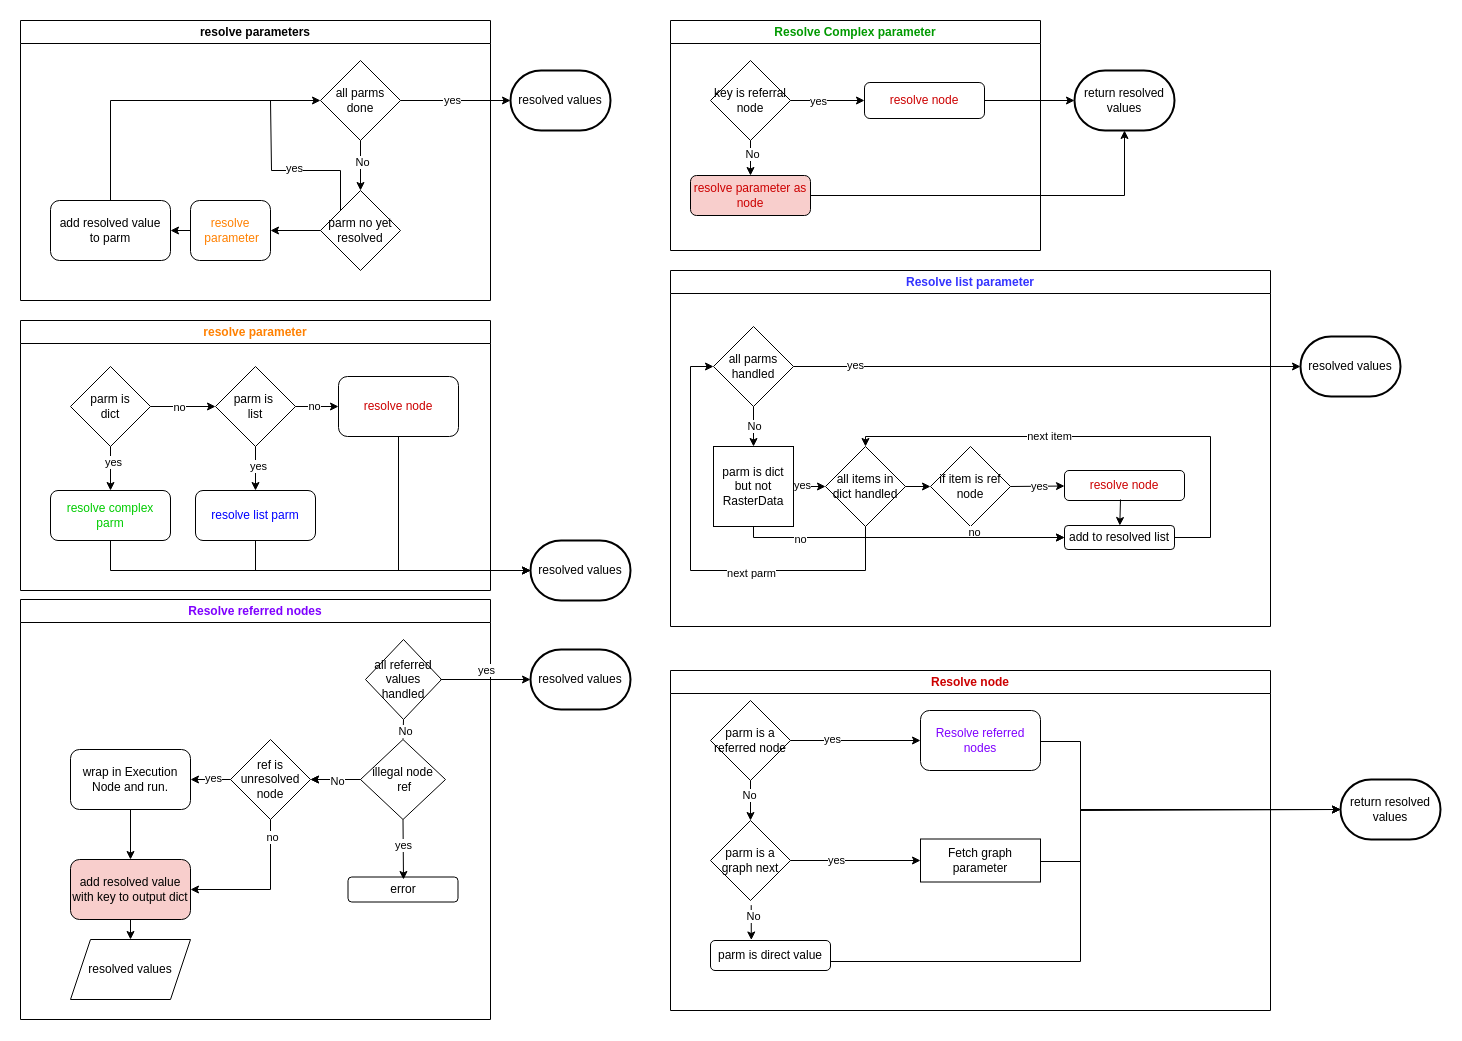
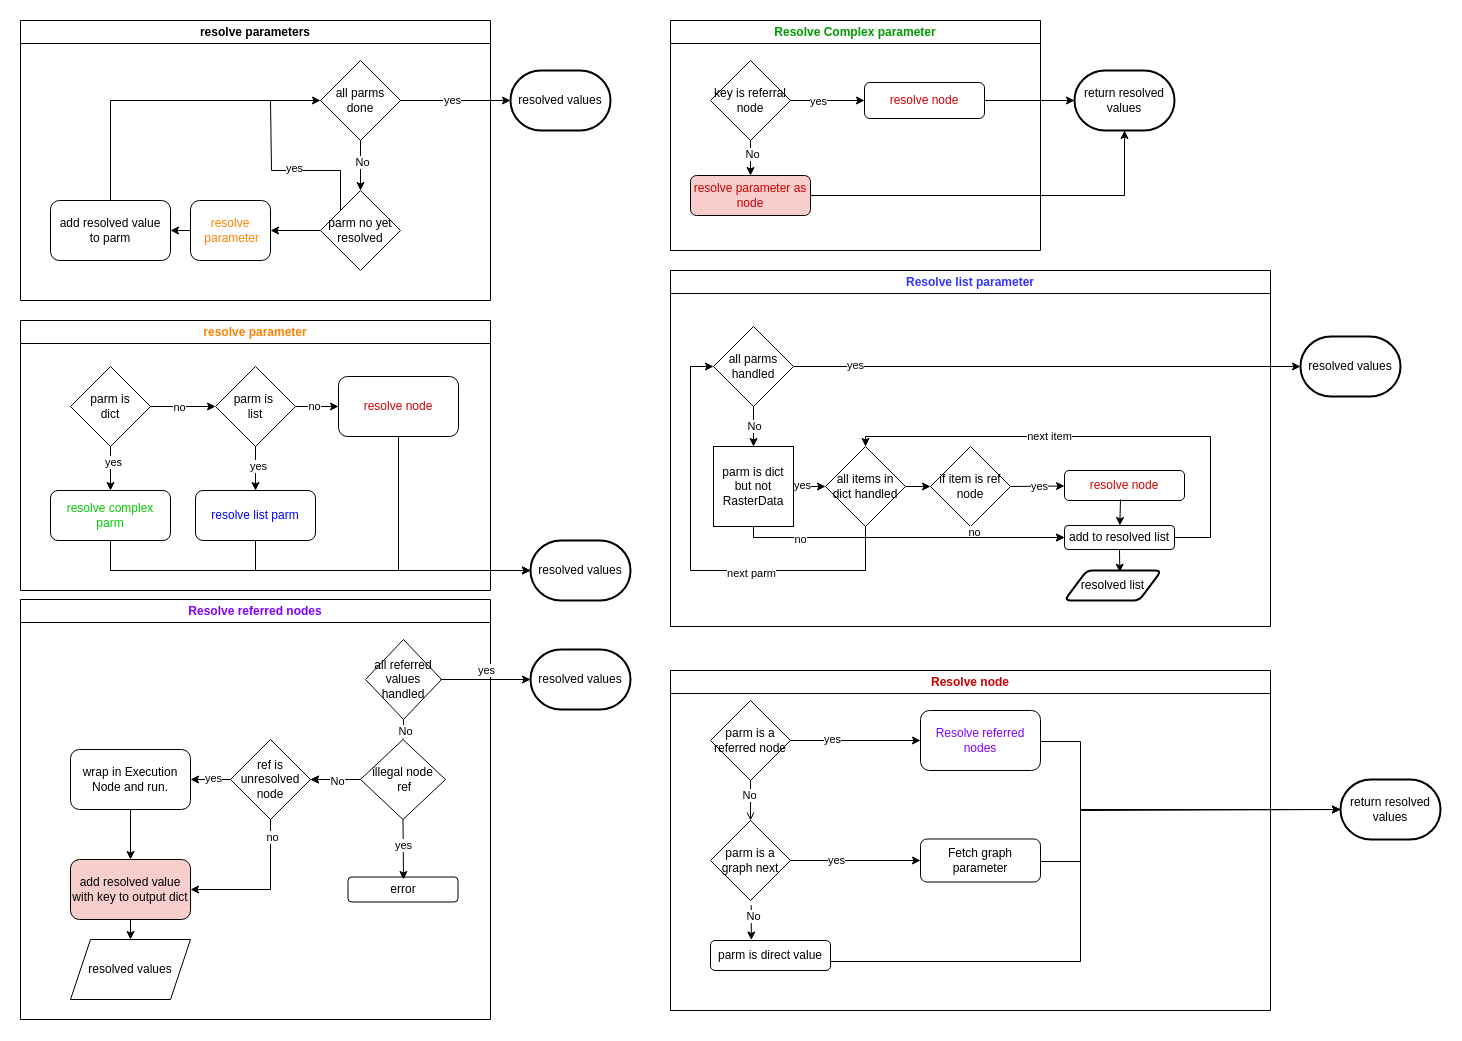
none -> (1120, 558)
none -> (1113, 586)
(751, 812) -> (751, 814)
(981, 861) -> (981, 861)
